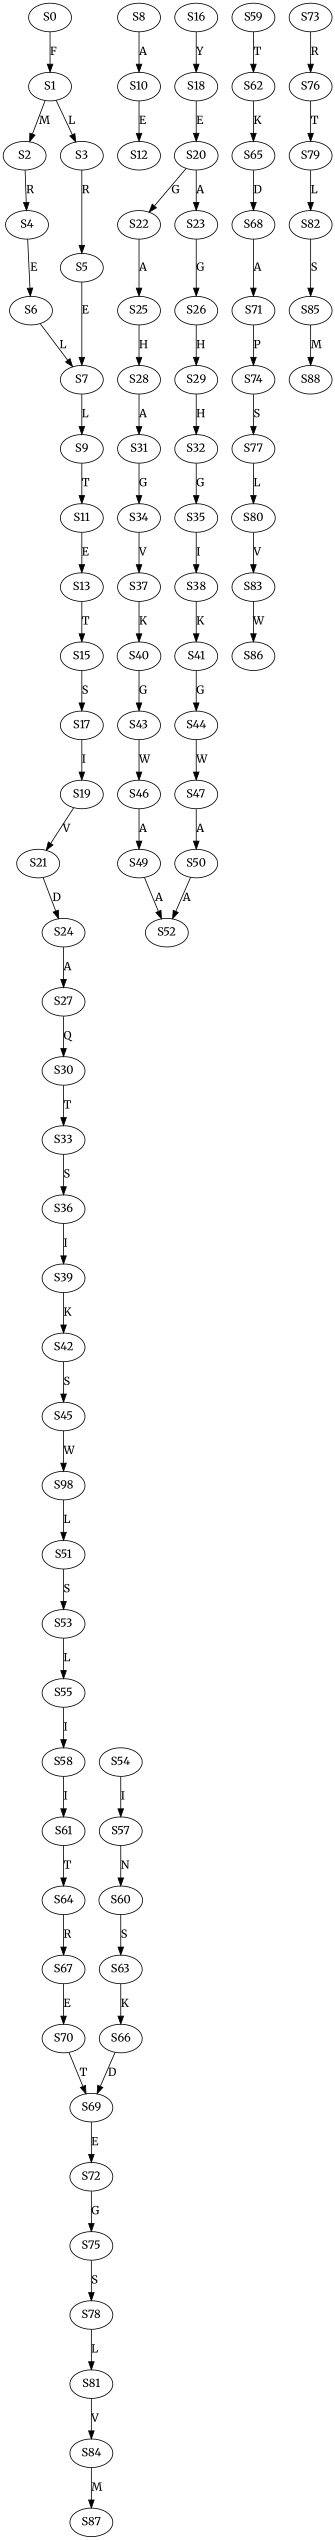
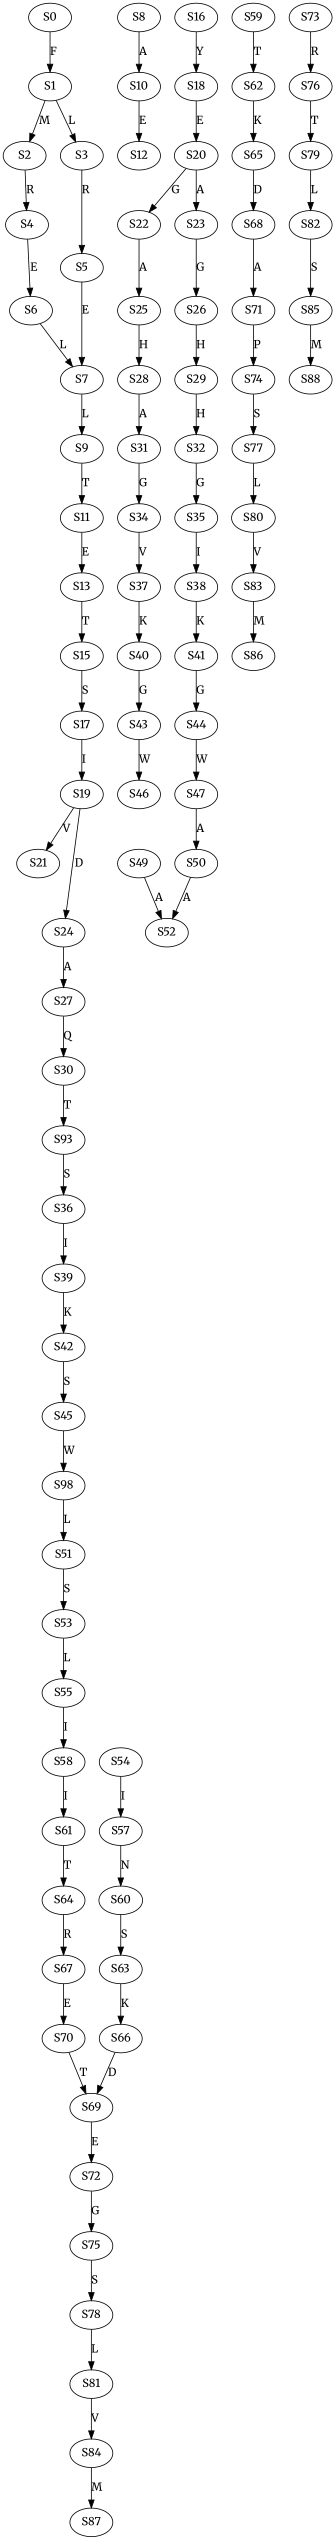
(259, 622) -> (259, 622)
(139, 825) -> none
(49, 894) -> (73, 860)
(64, 1140) -> (64, 1140)
